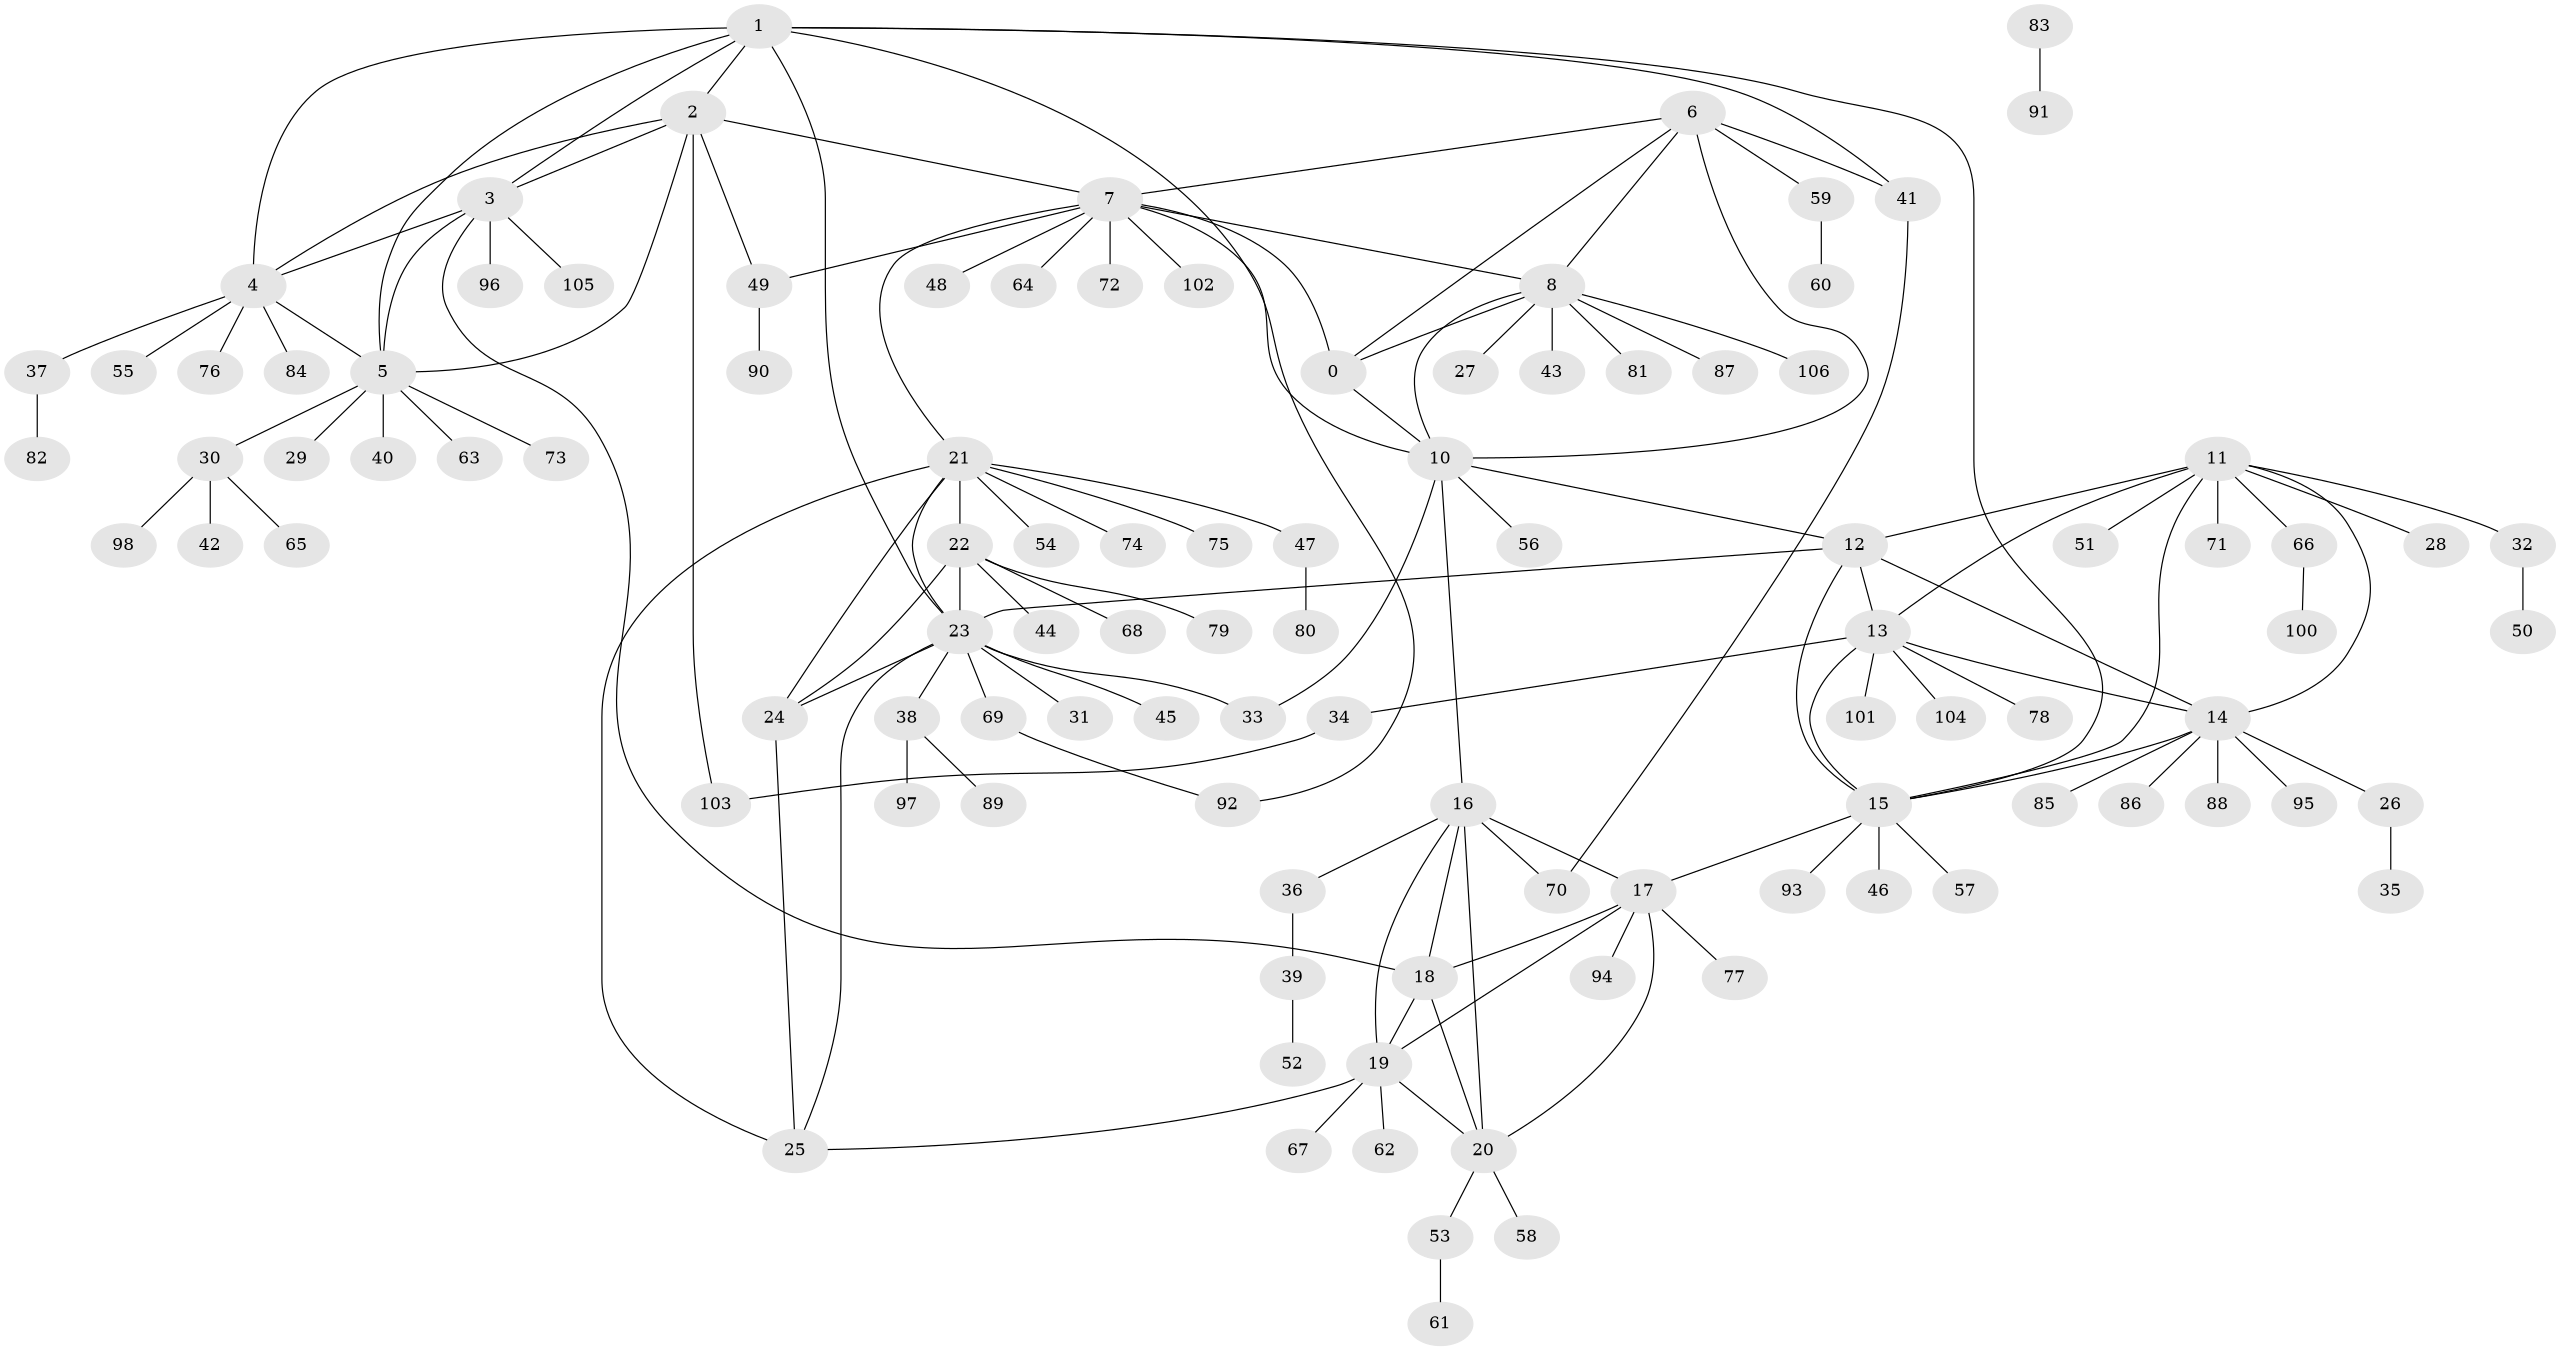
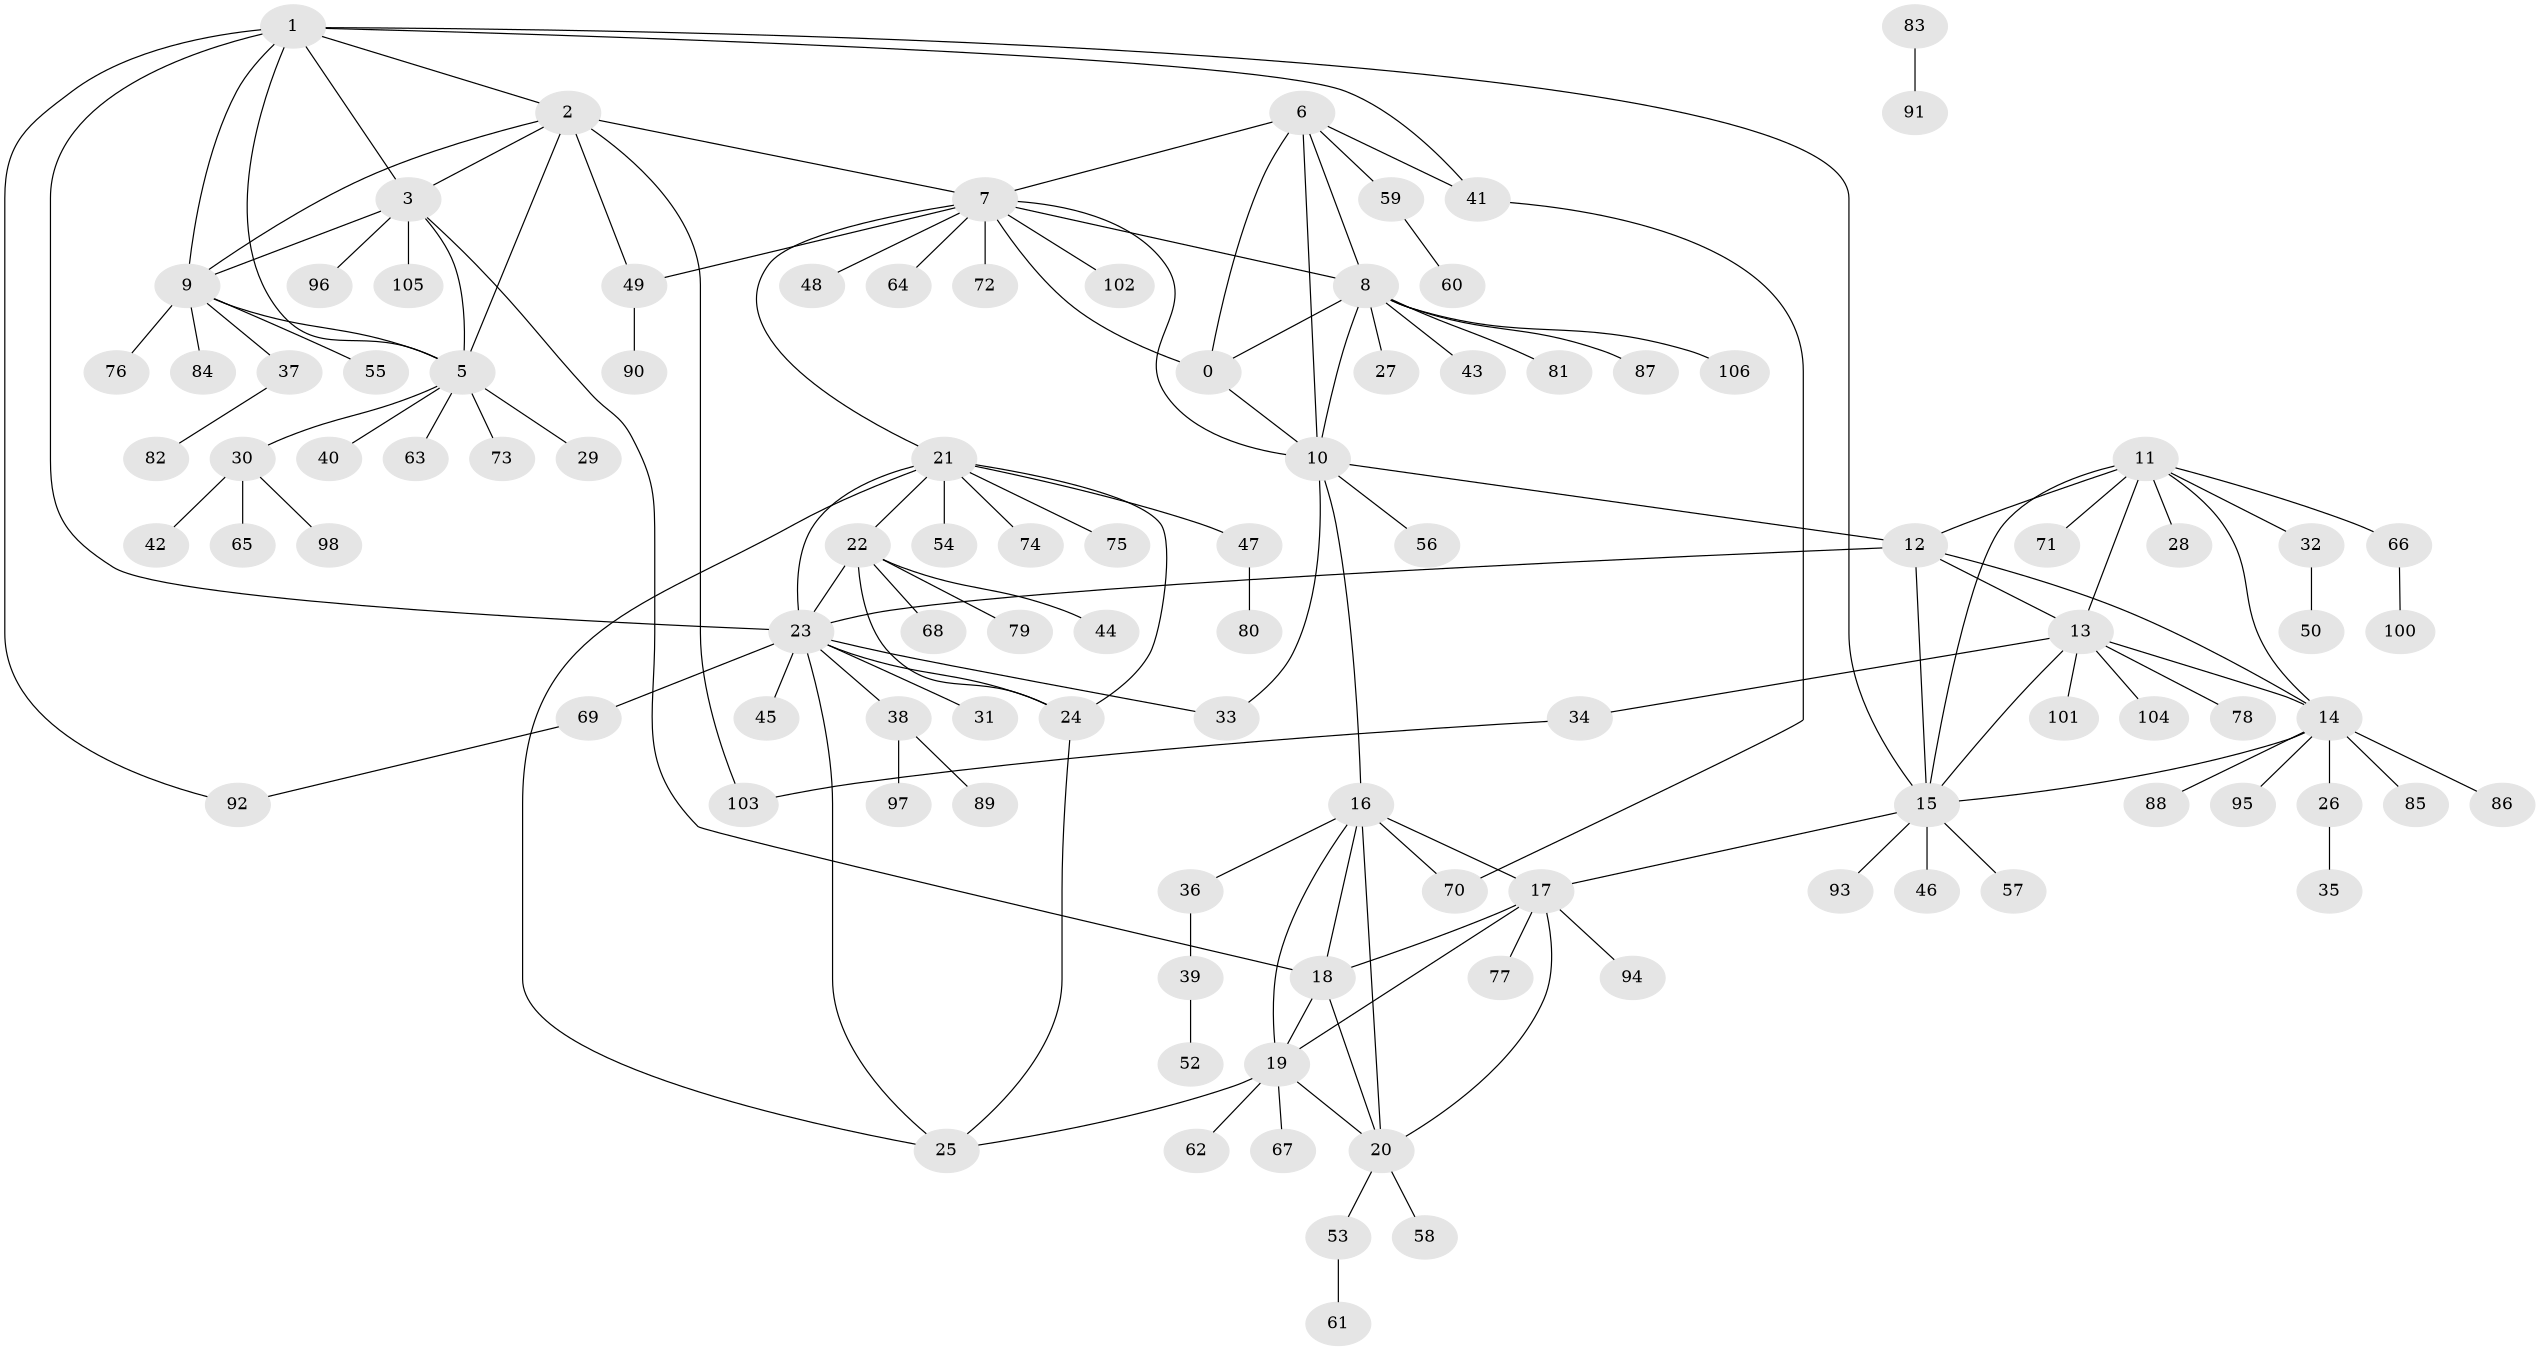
(253, 286) -> (187, 286)
(2086, 545) -> none
